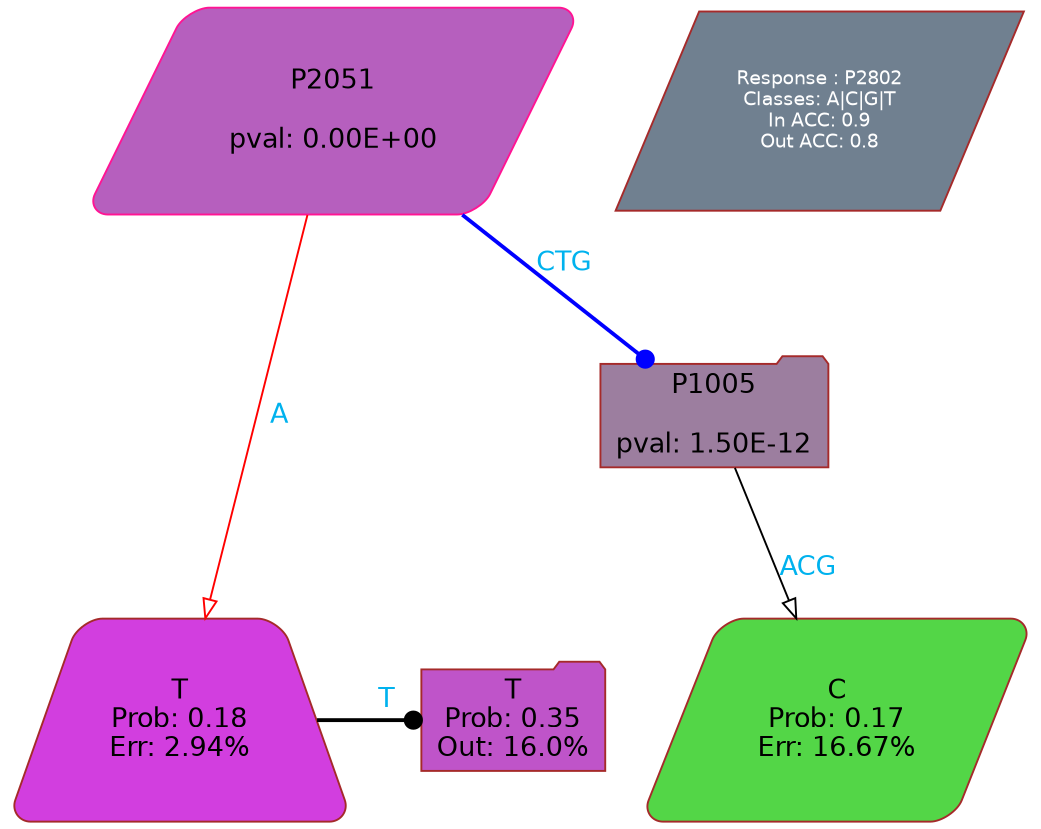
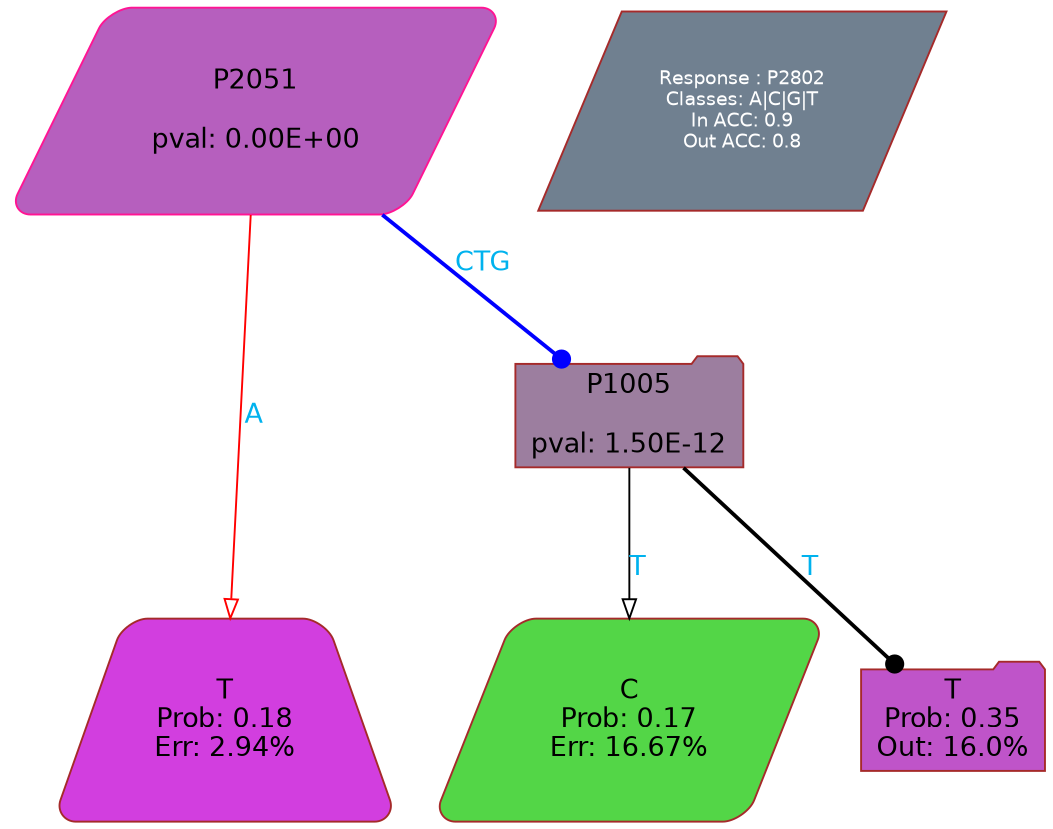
(808, 568) -> (638, 568)
(361, 720) -> (786, 563)
